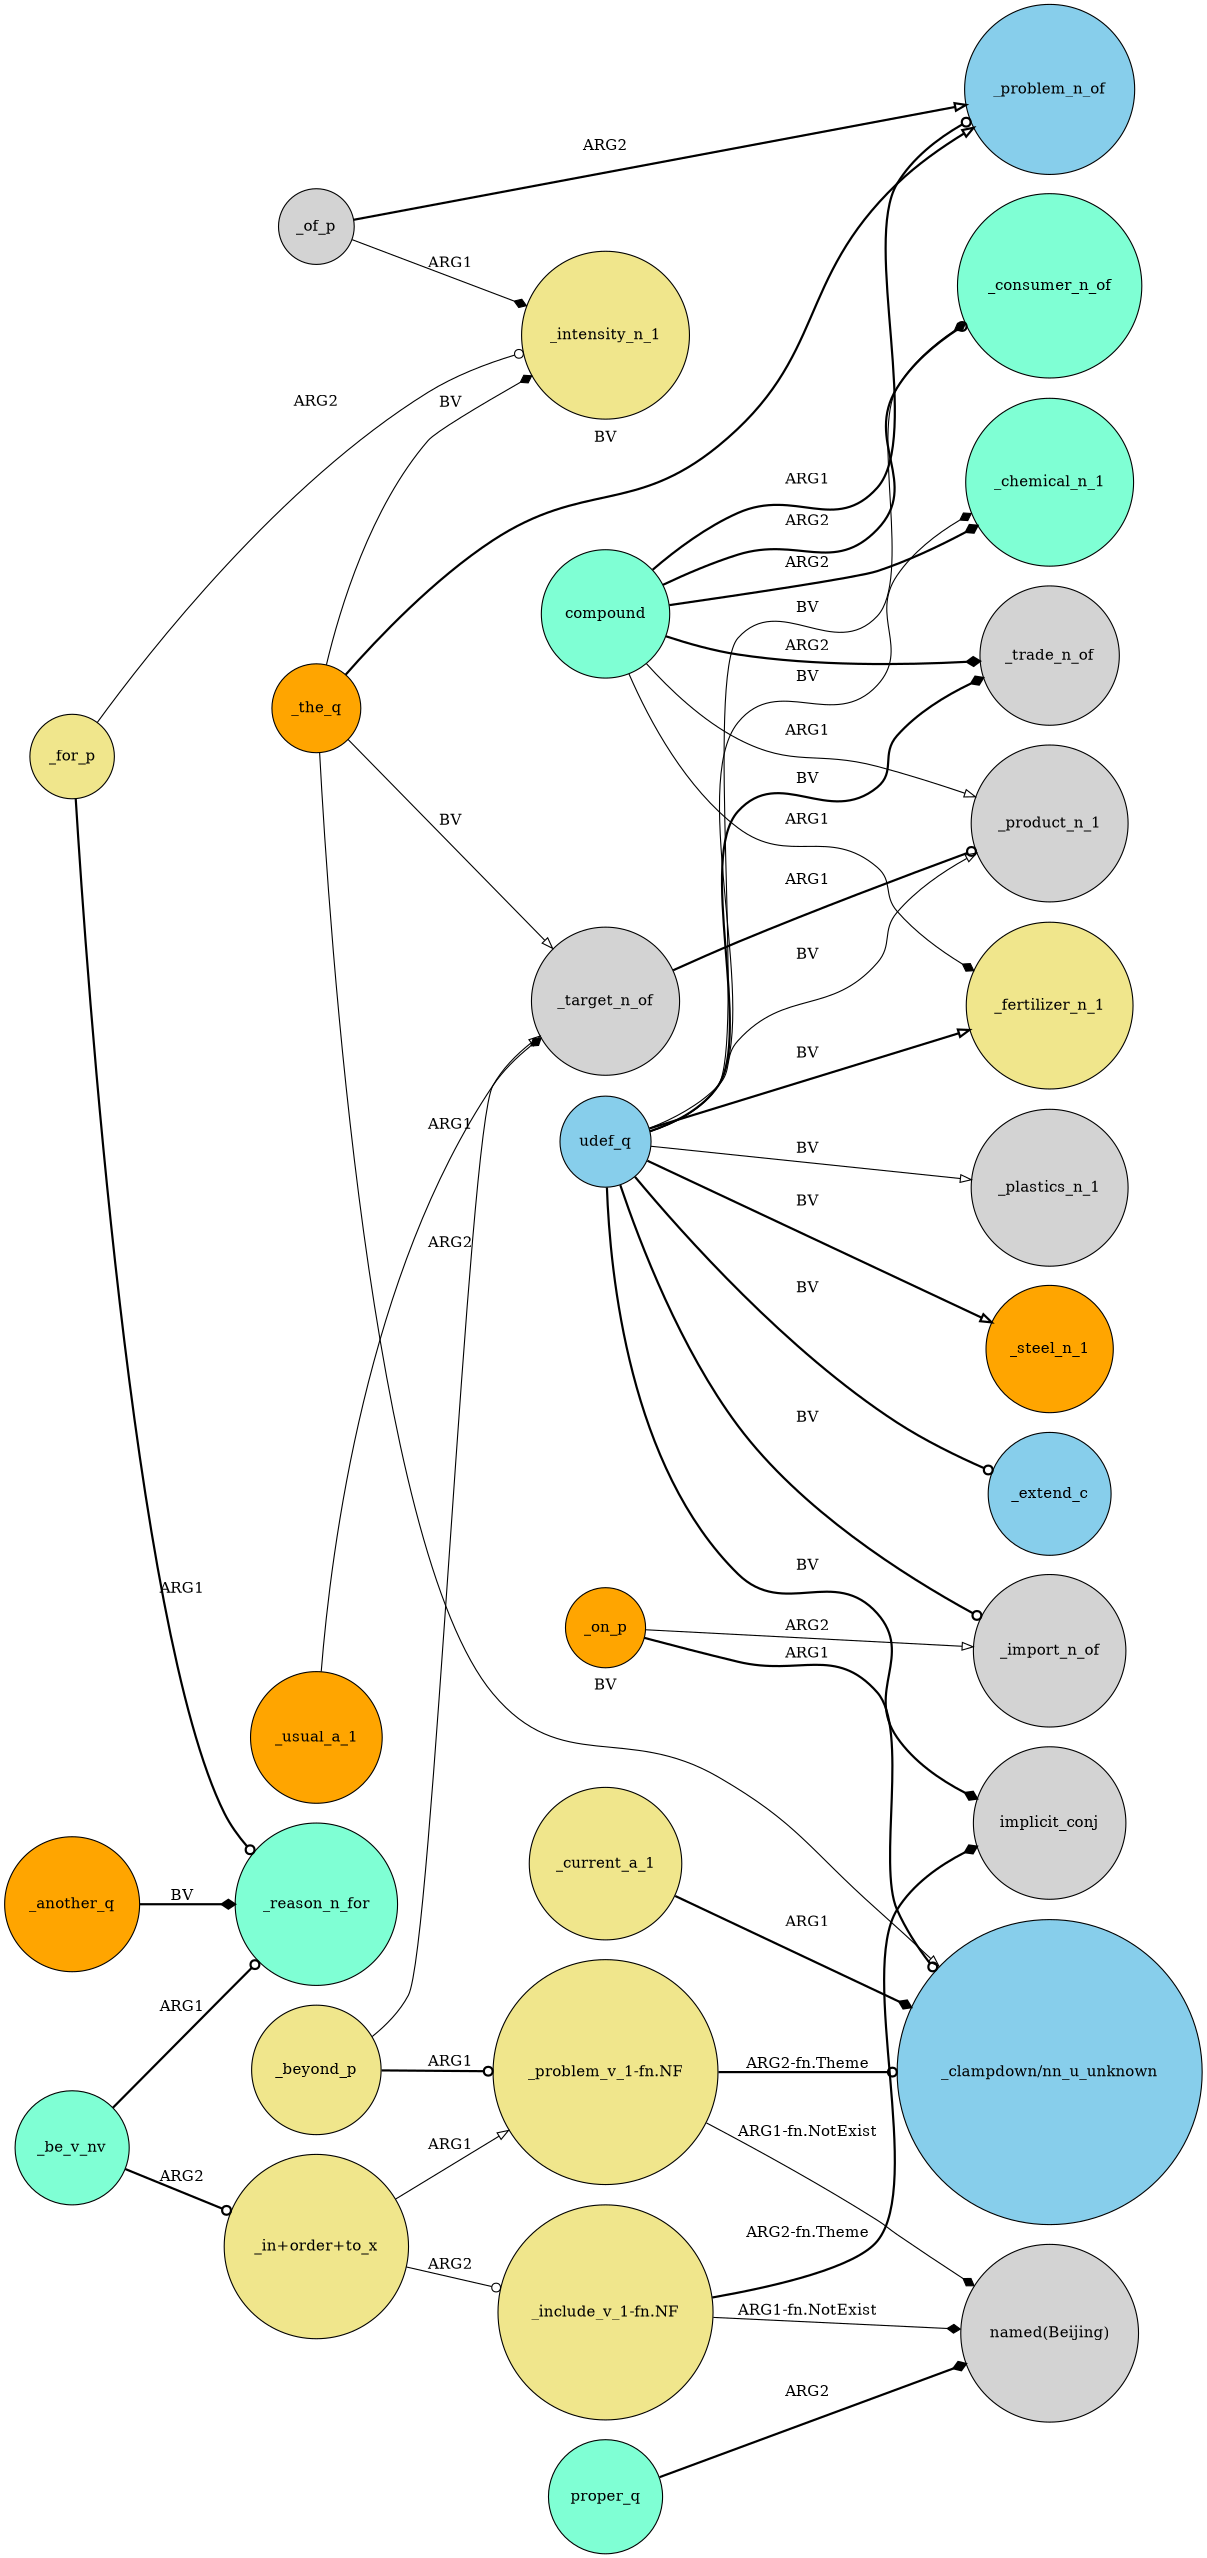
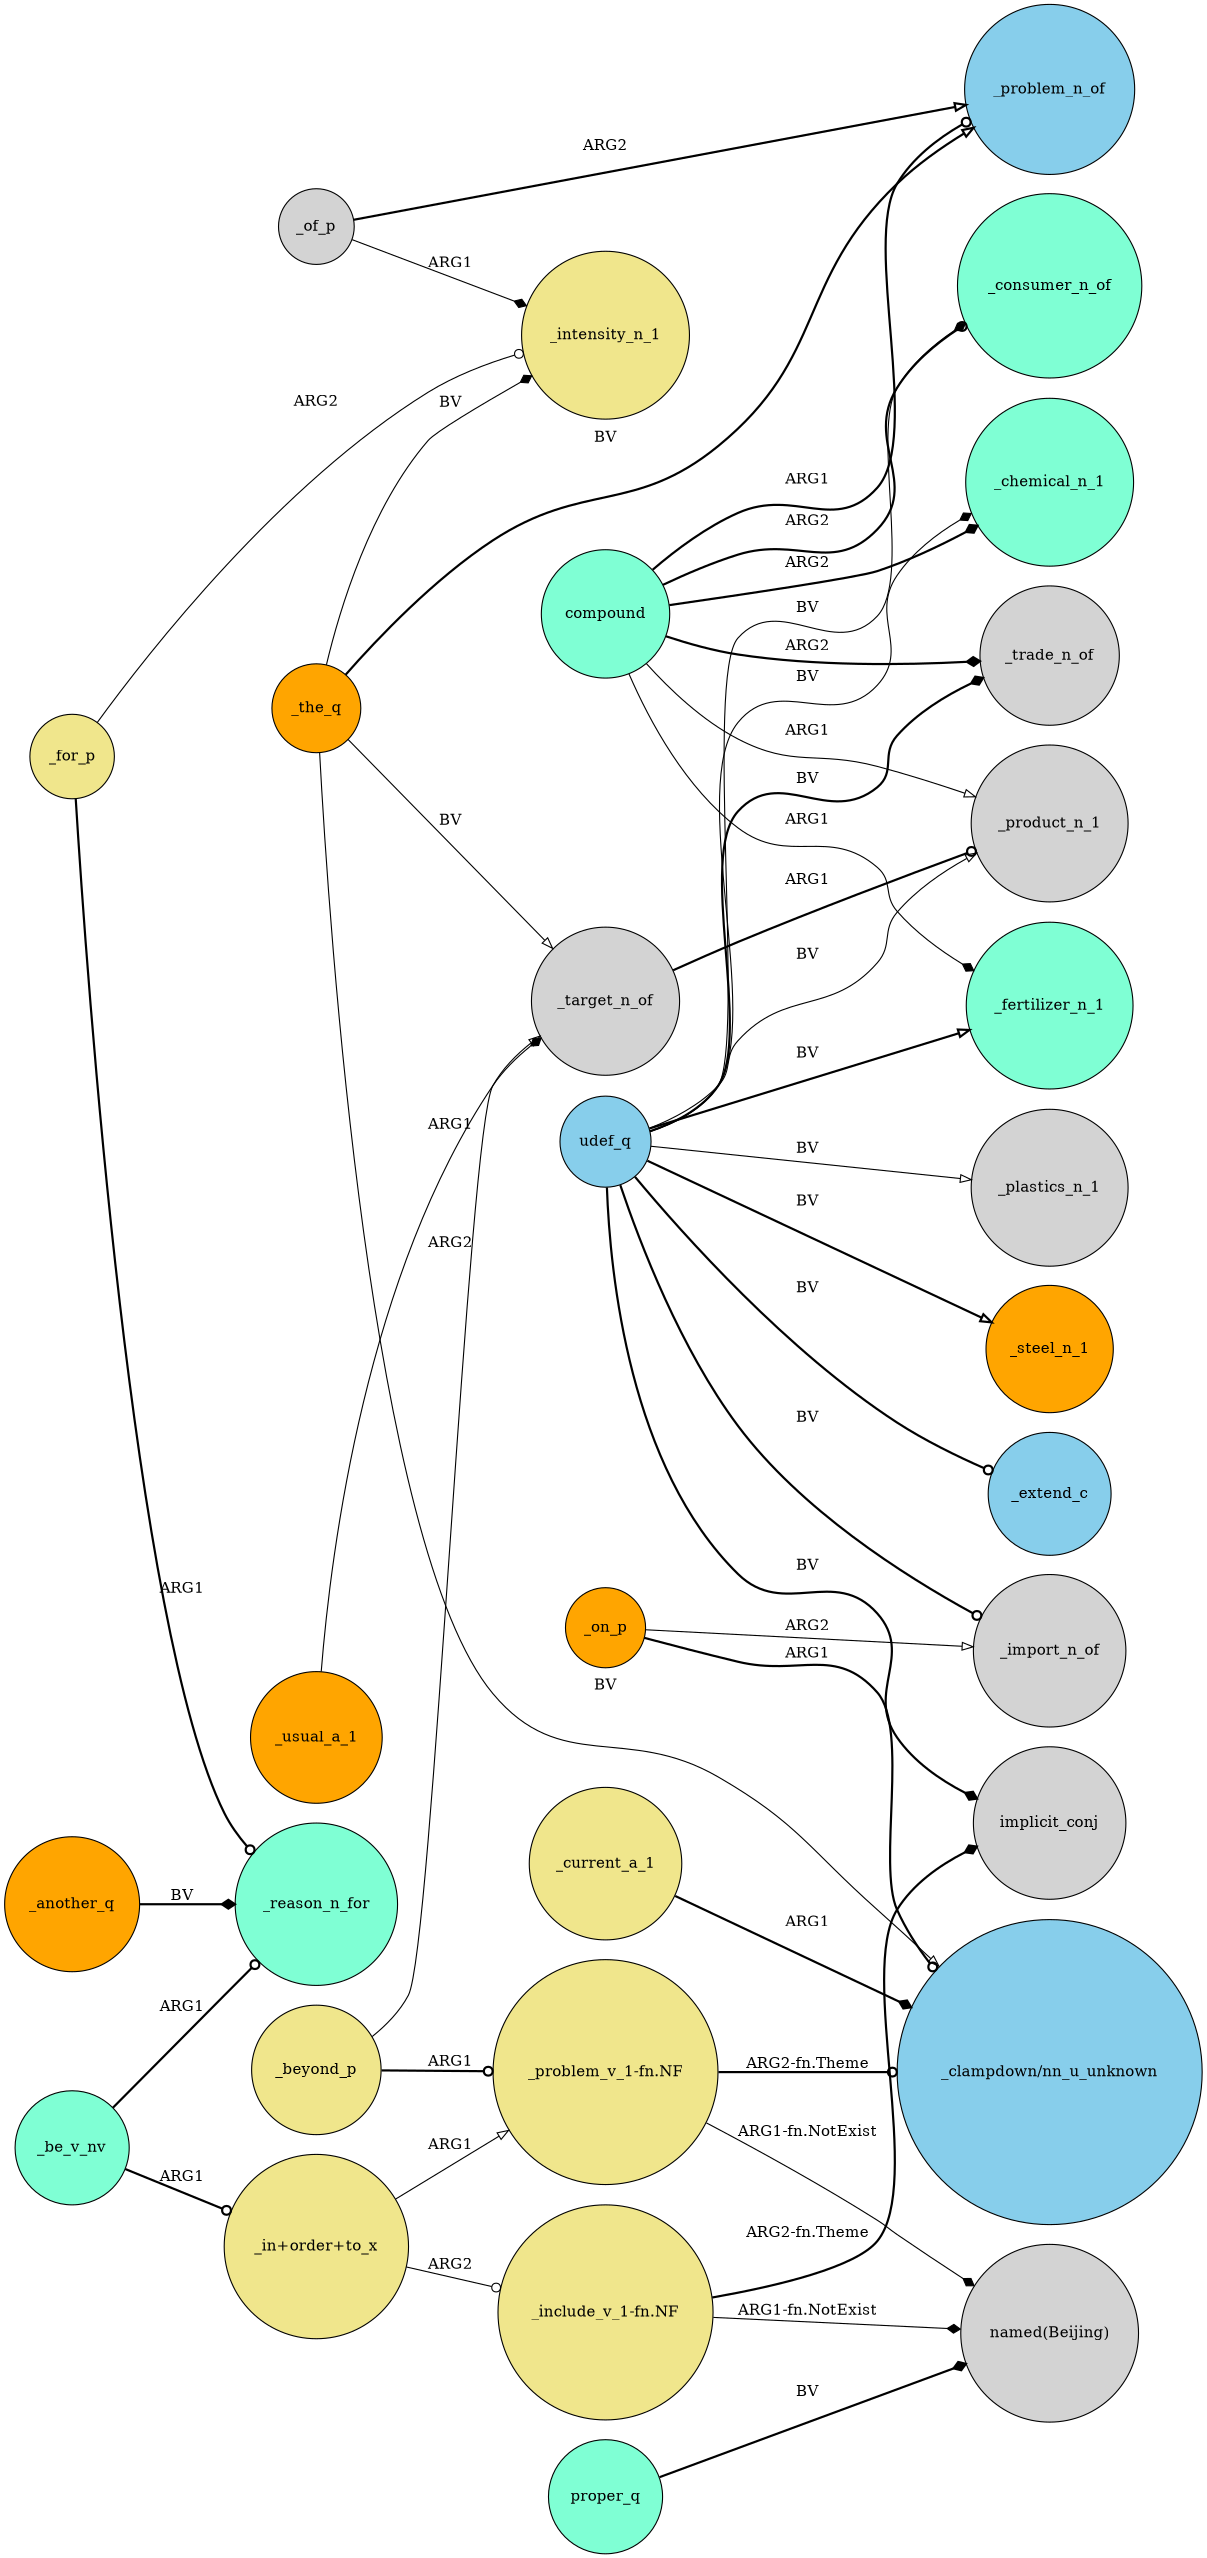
(1050, 1006) -> (1050, 1006)
(182, 2177) -> (182, 2177)
(808, 2392) -> (808, 2392)
